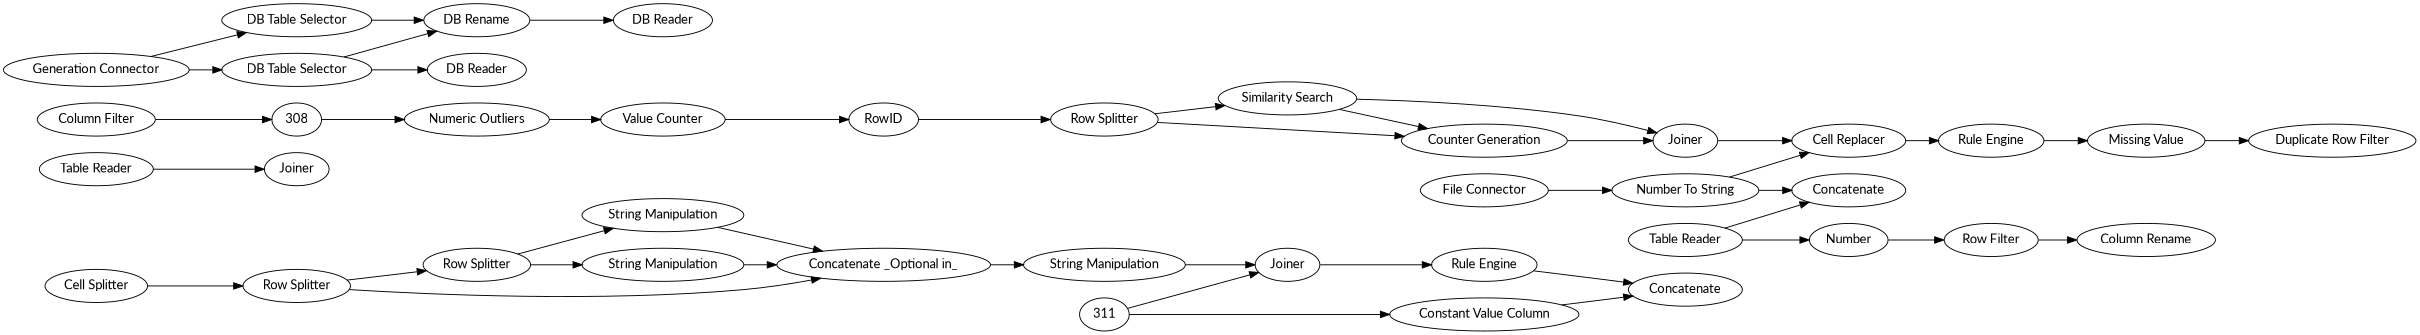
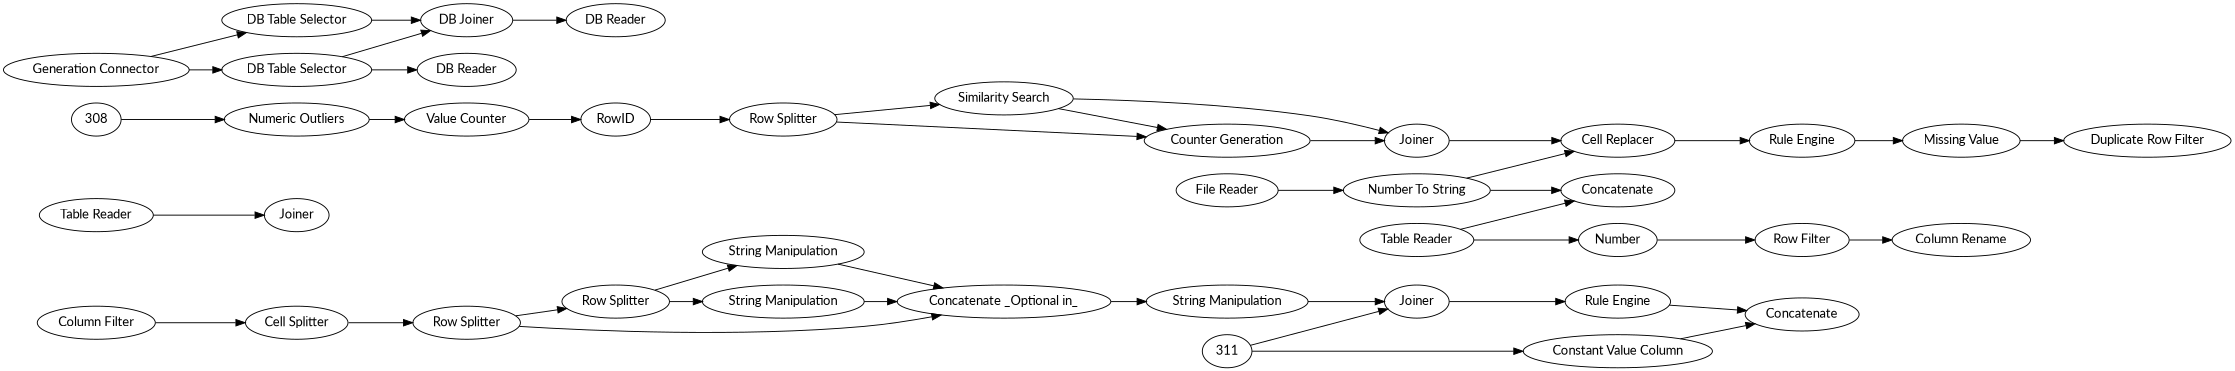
(477, 20) -> (467, 20)
(209, 120) -> (196, 323)
(1484, 190) -> (1227, 190)
